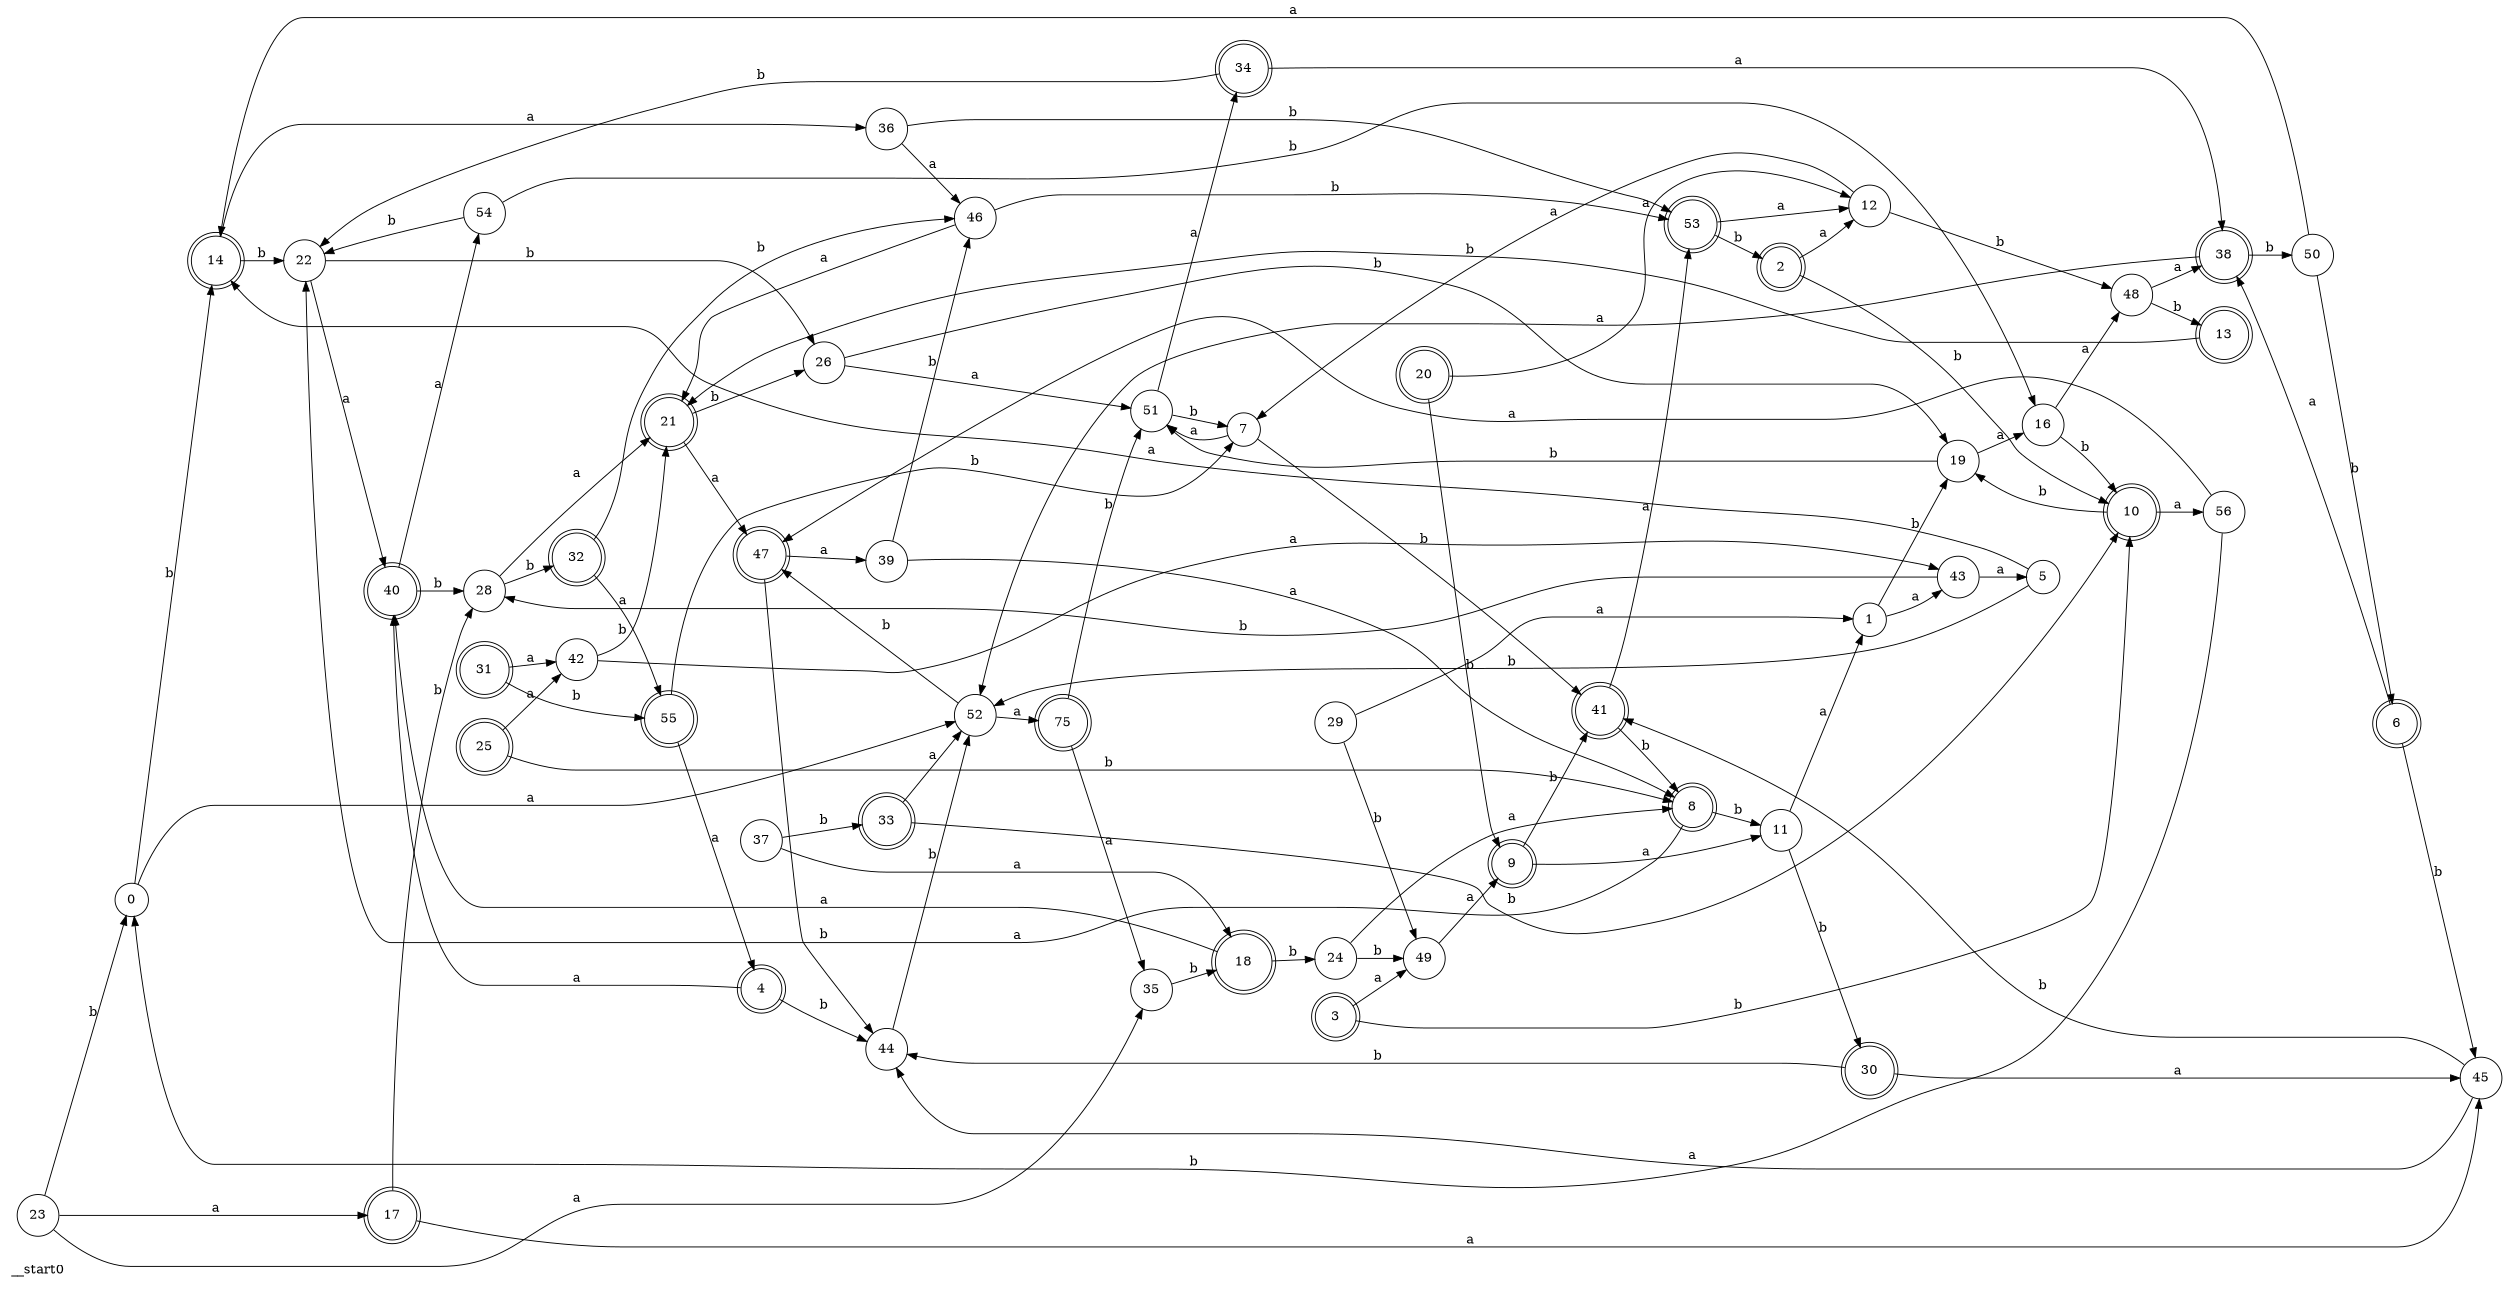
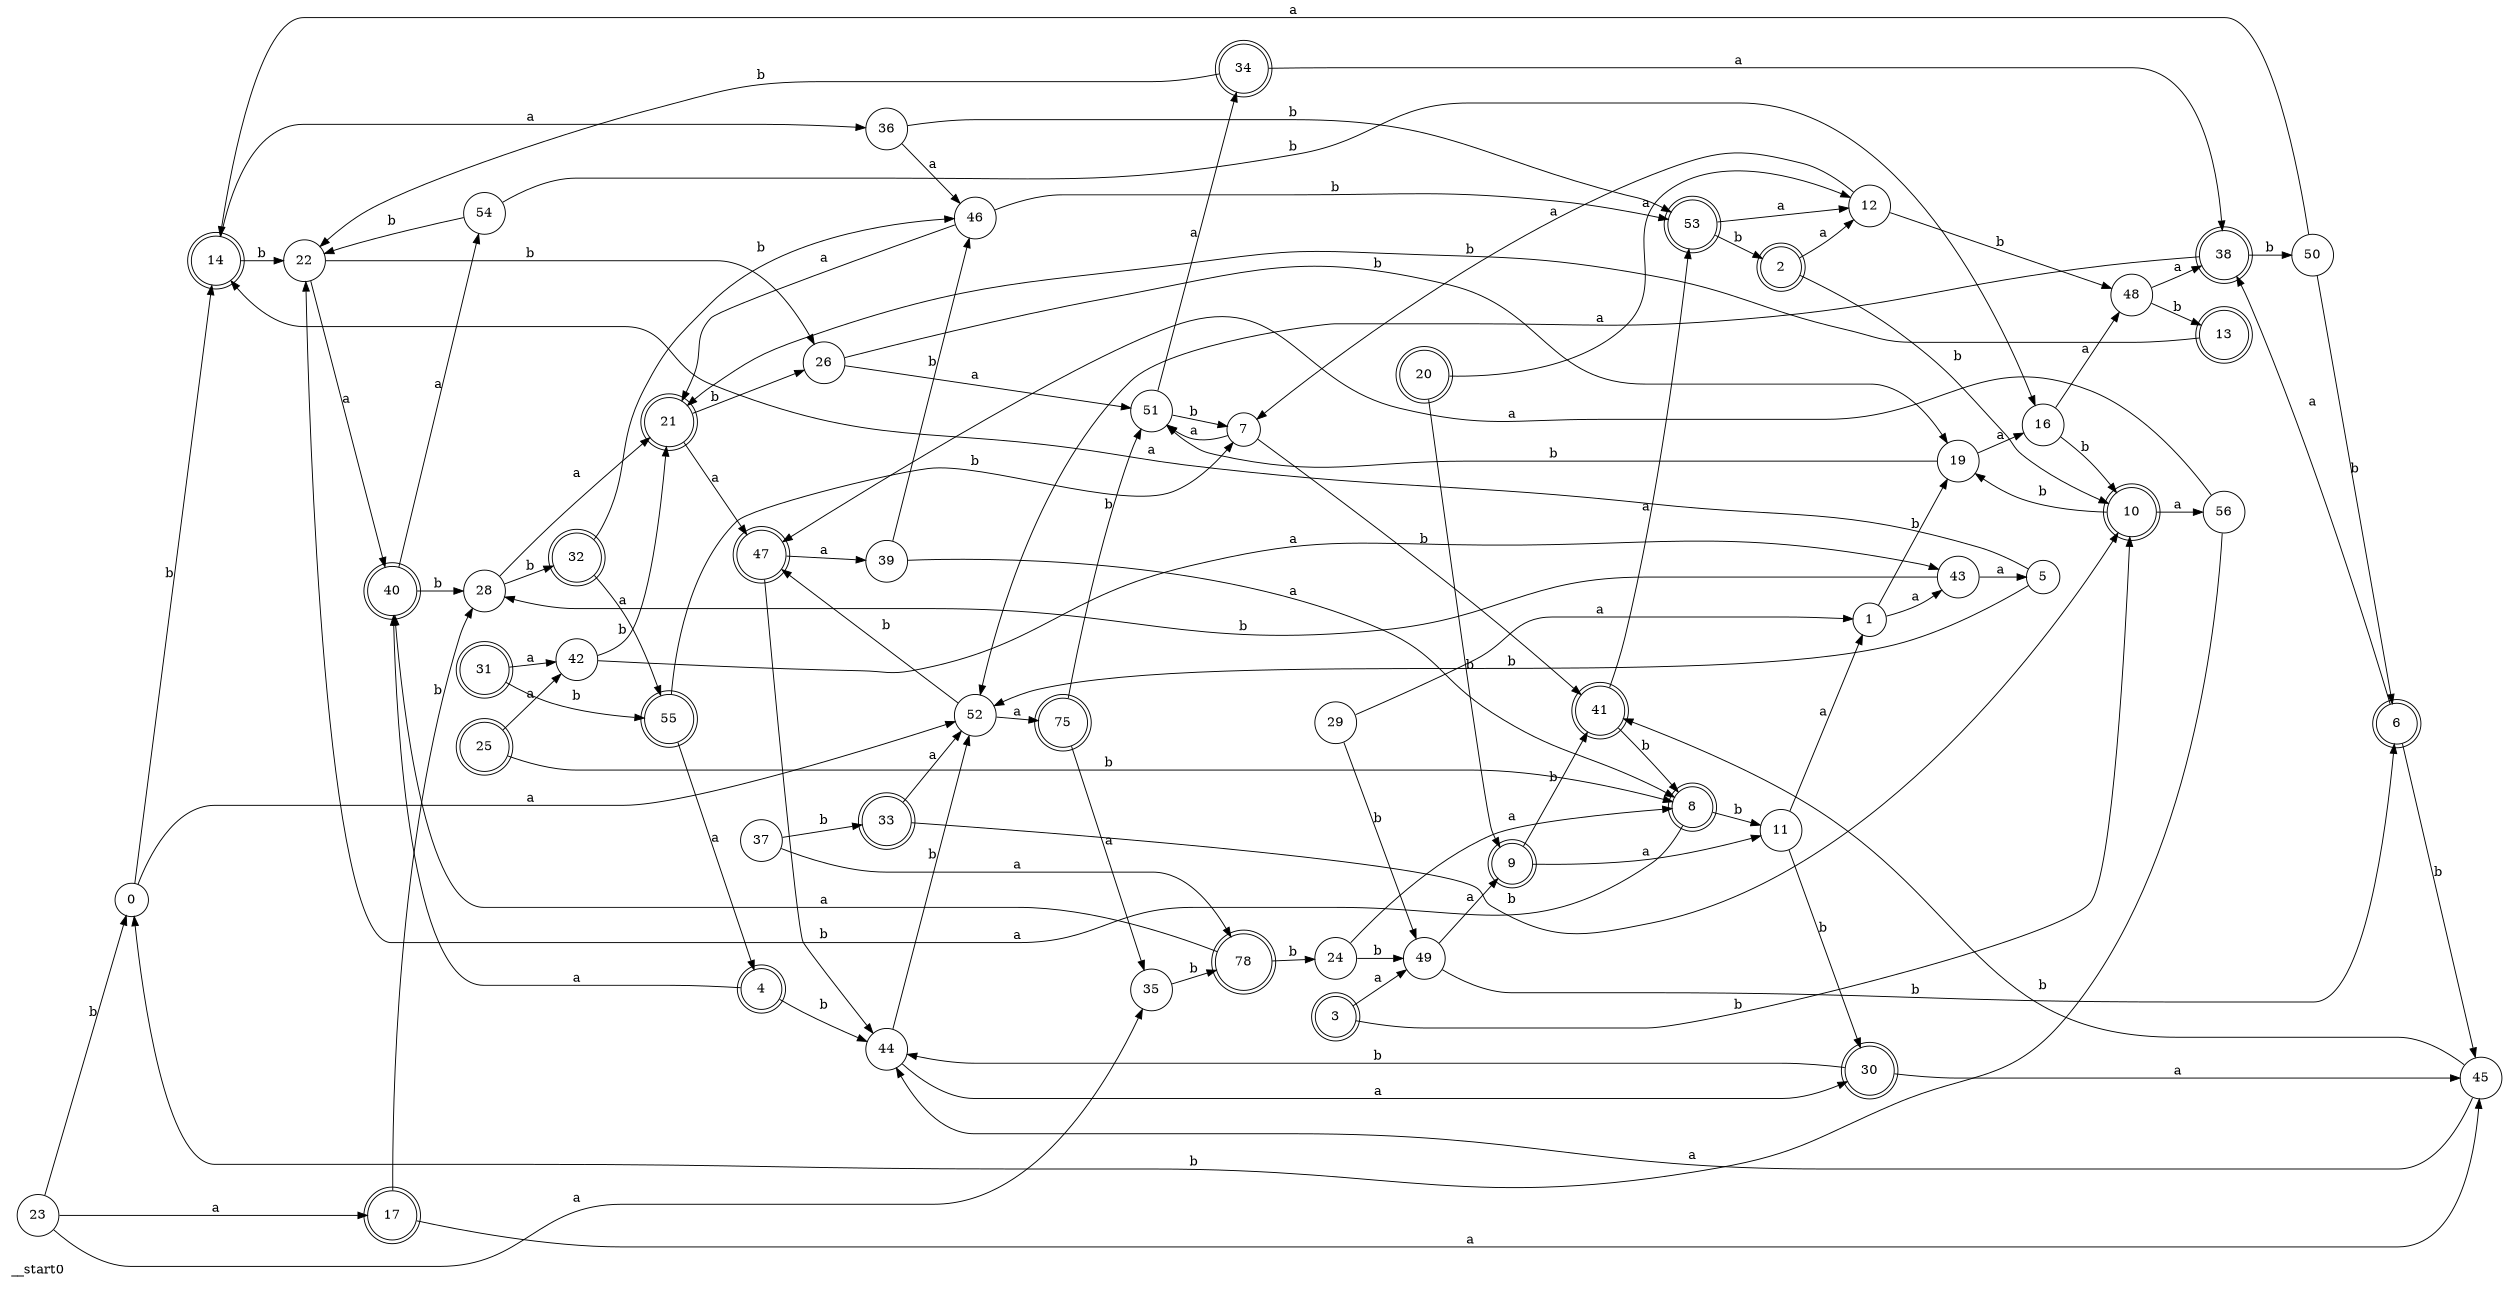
(1244, 962) -> (1244, 962)
none -> (2011, 1000)
none -> (1367, 1098)
